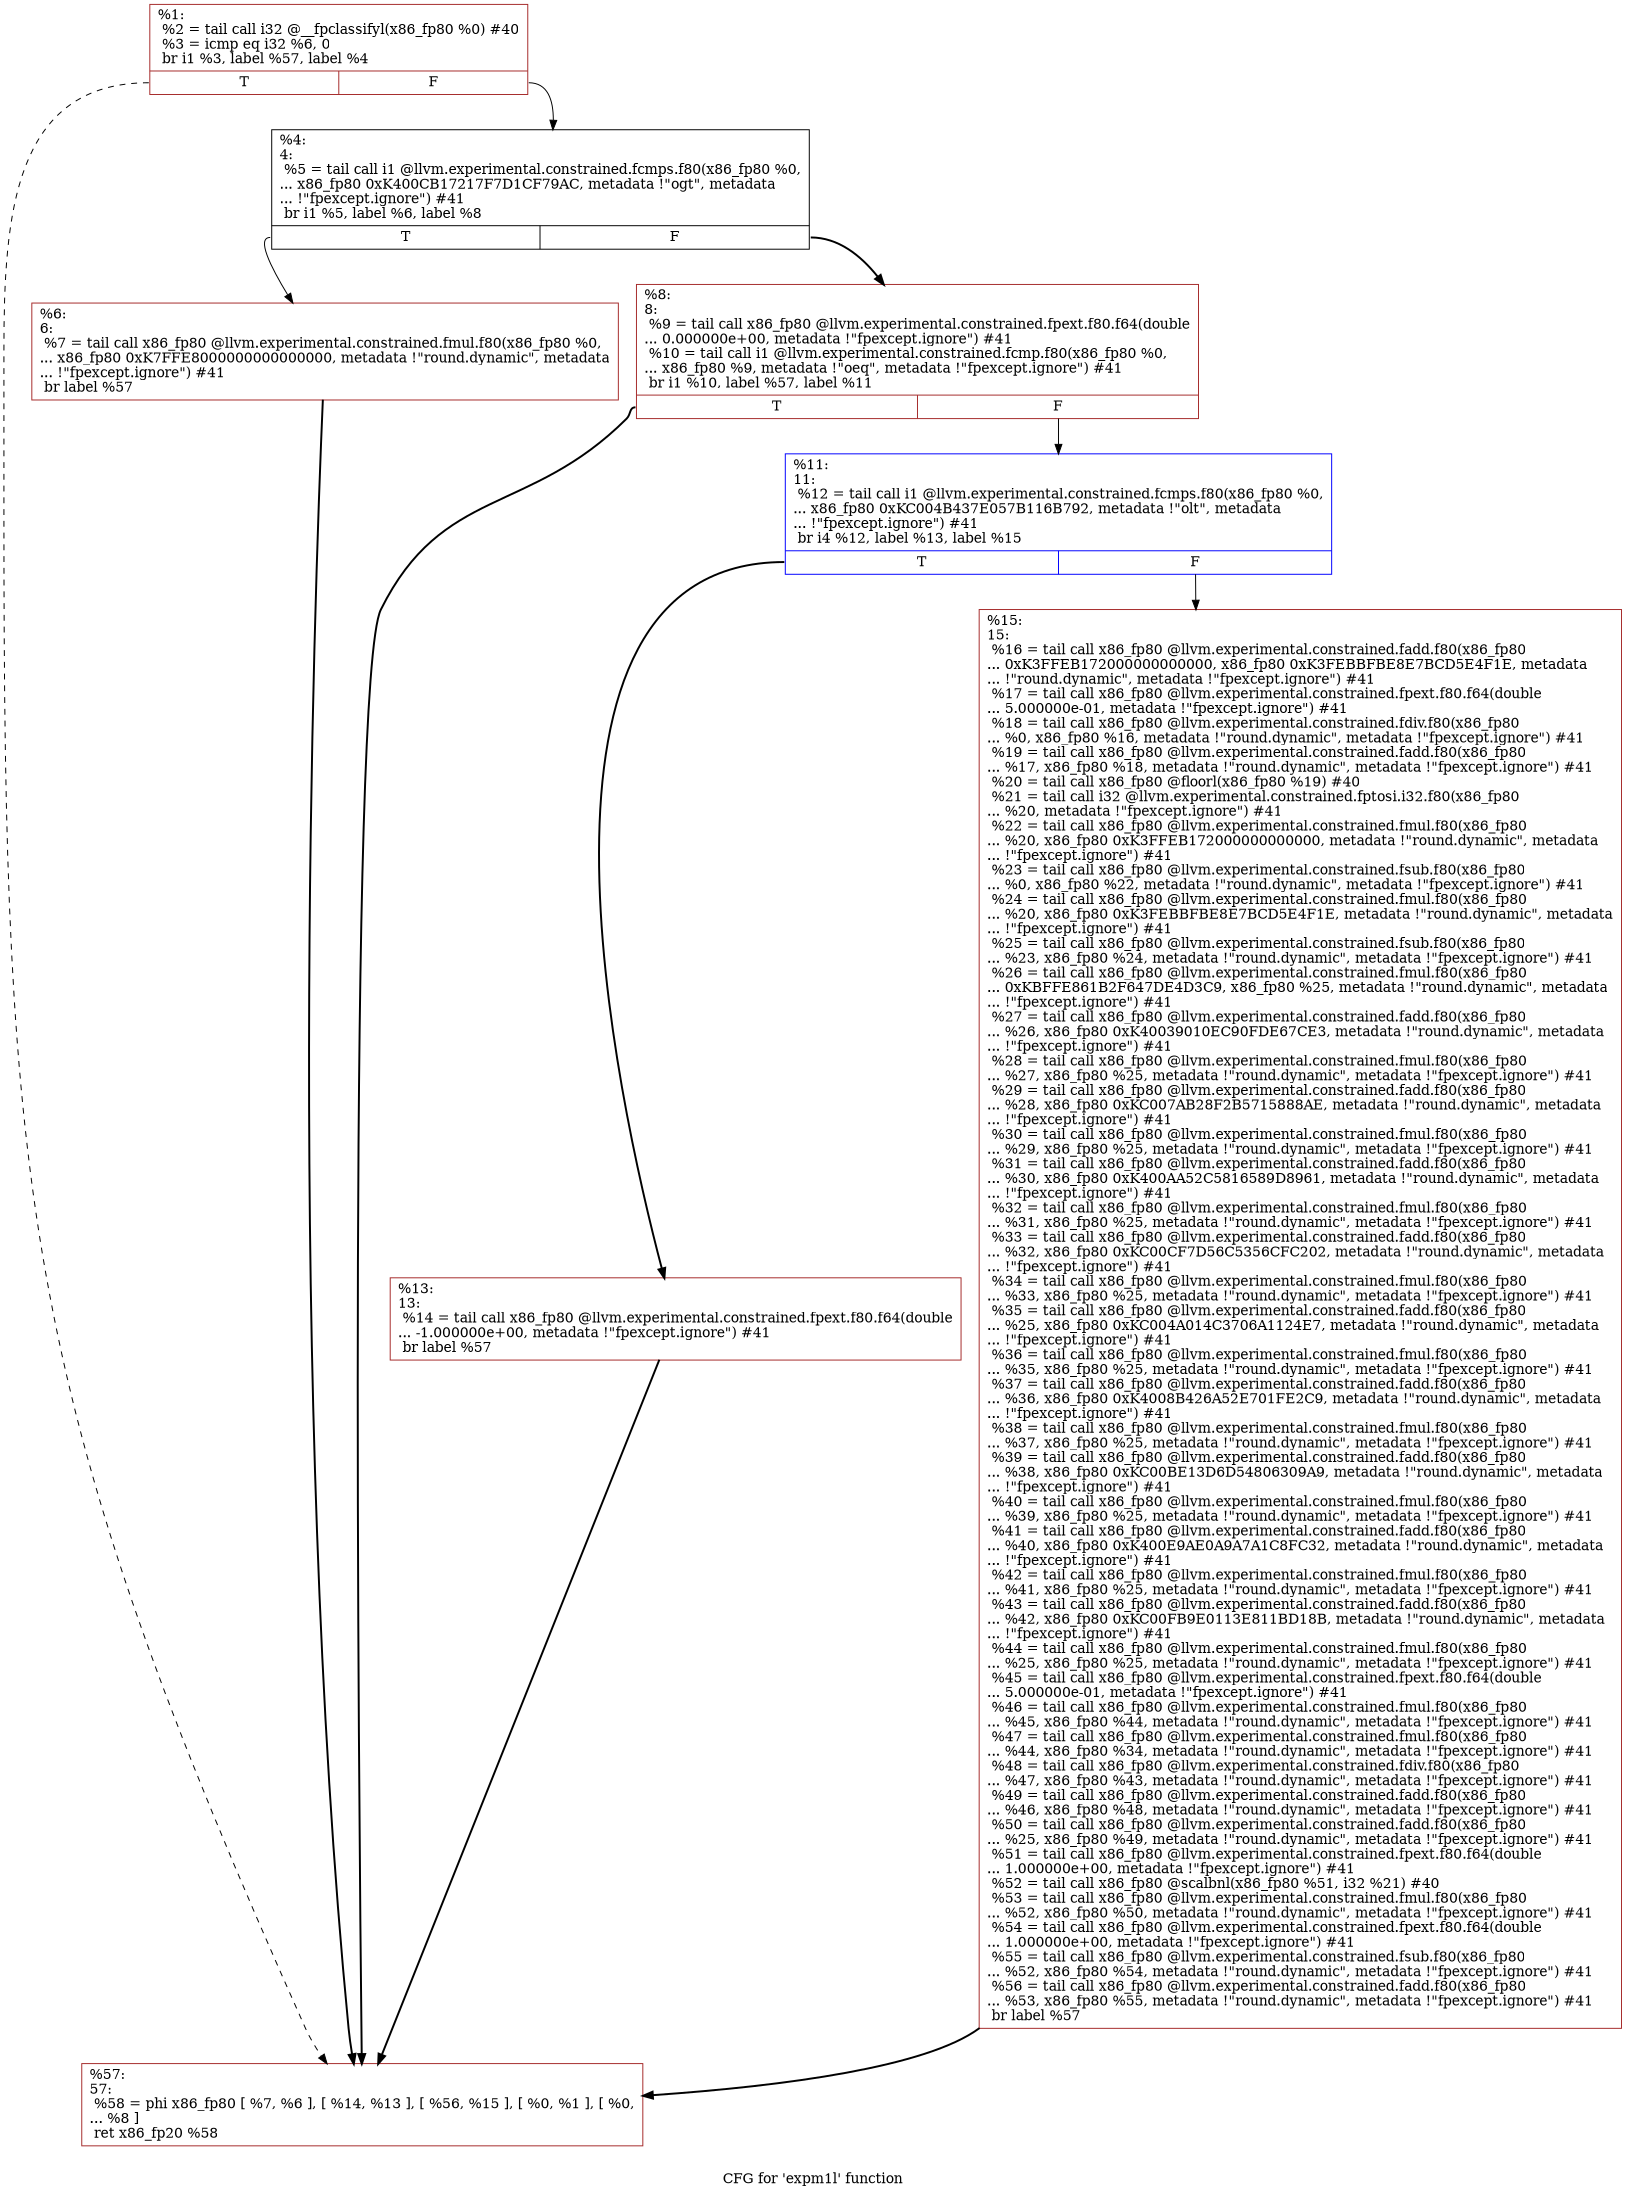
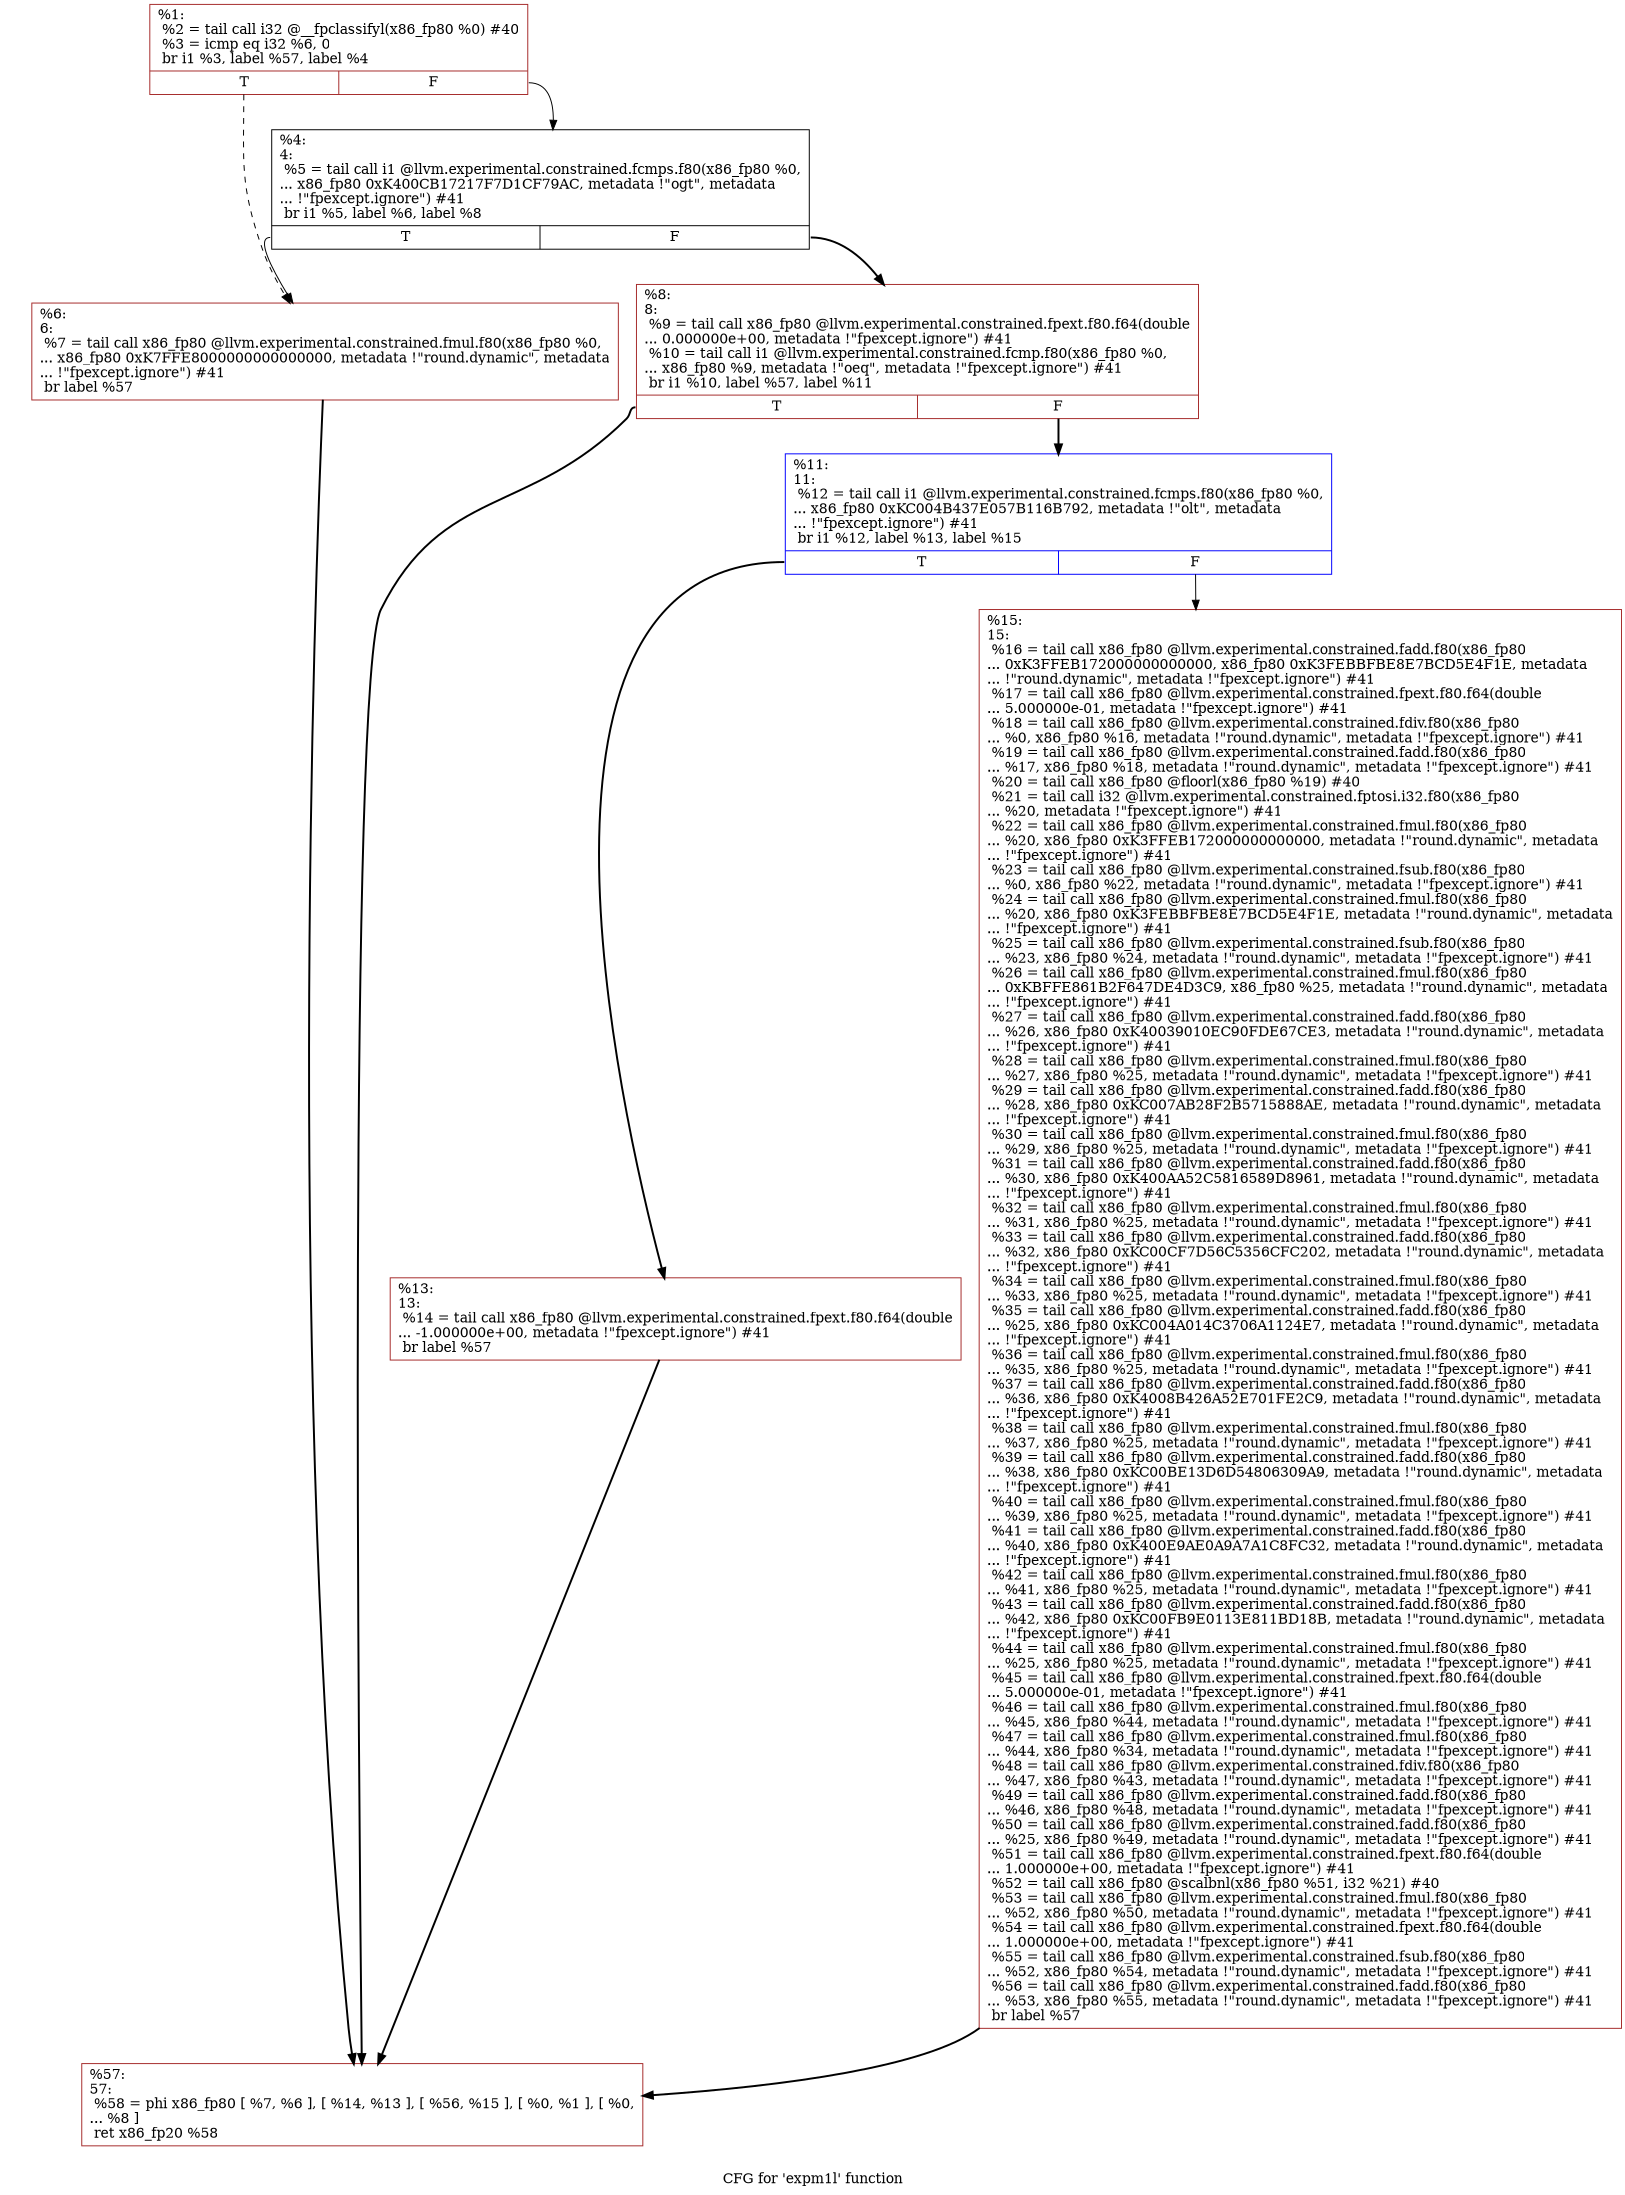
(1058, 431) -> (1058, 431)
(908, 539) -> (908, 539)
(20, 1056) -> (248, 198)
